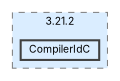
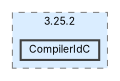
(60, 22) -> (60, 22)
